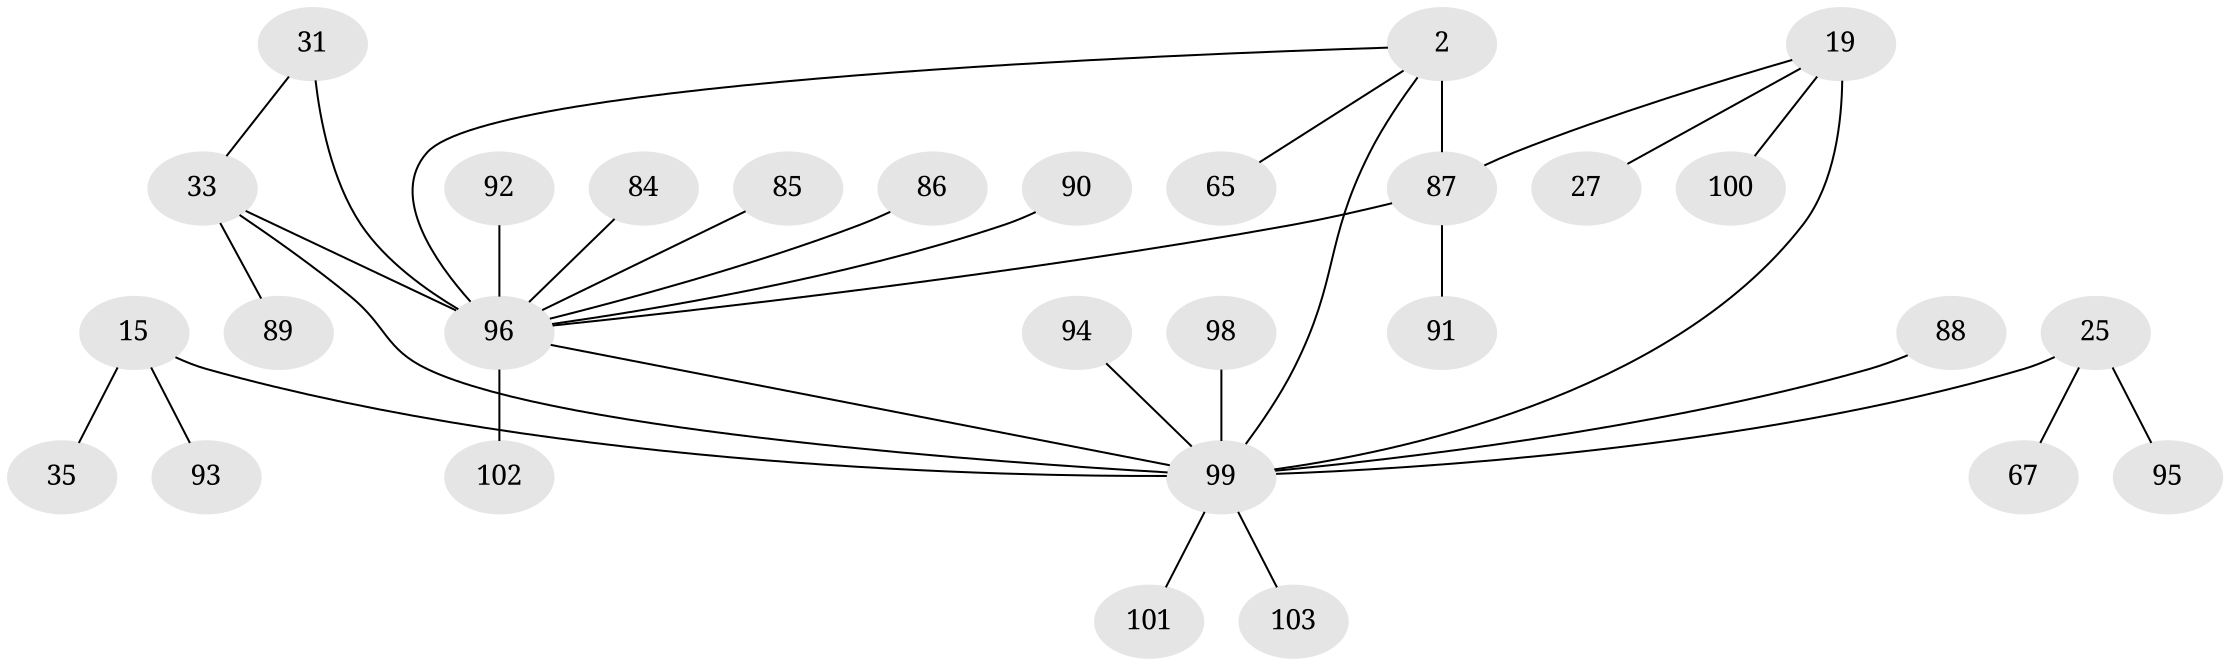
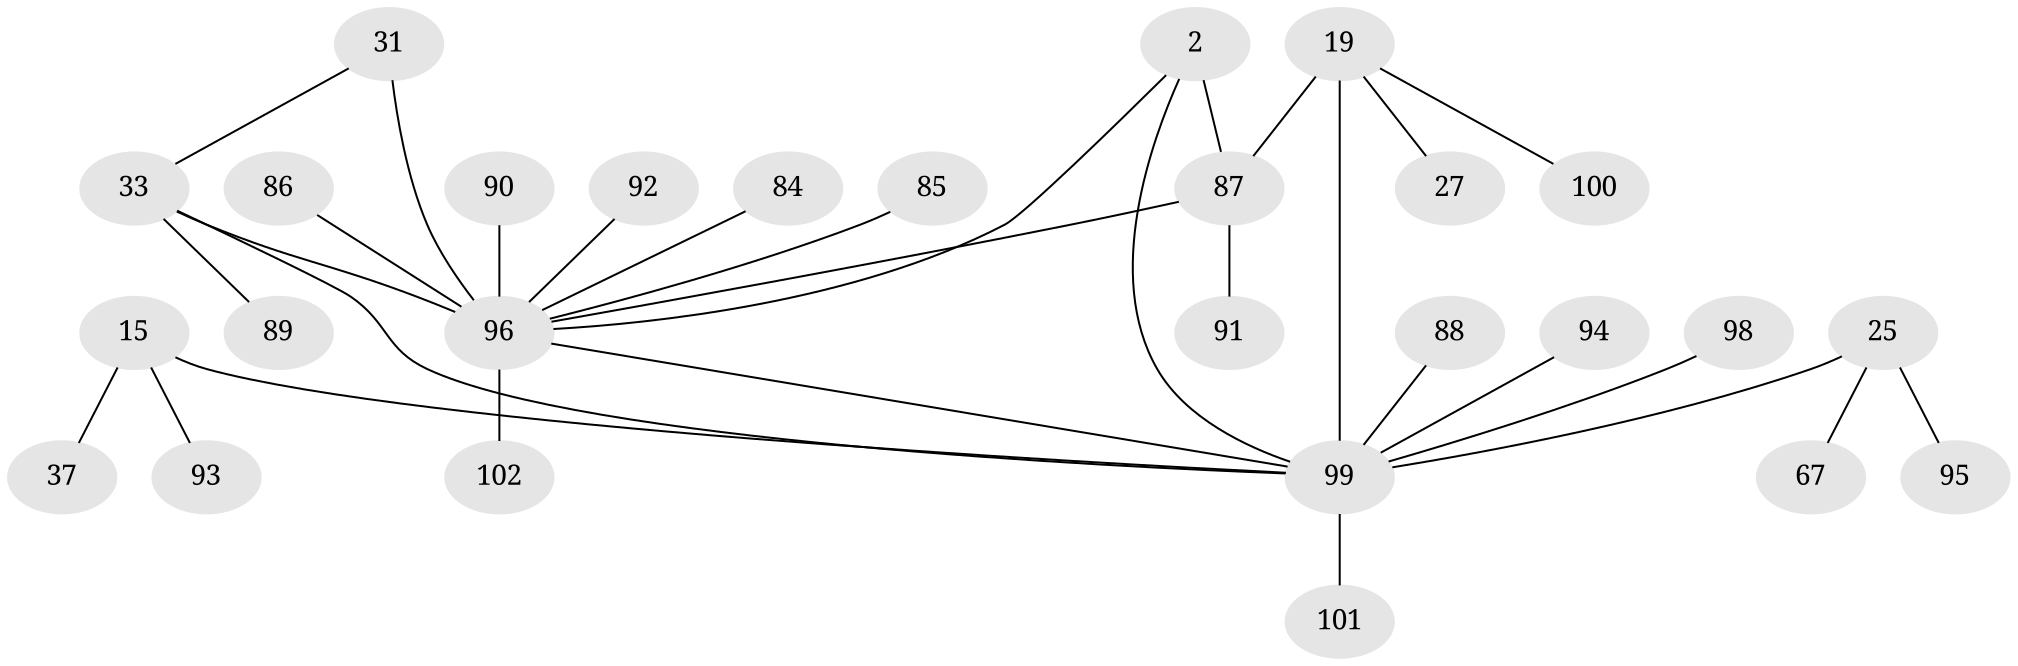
(1221, 189) -> none
(62, 477) -> (62, 477)
(1294, 622) -> none
